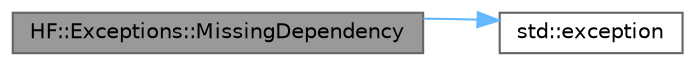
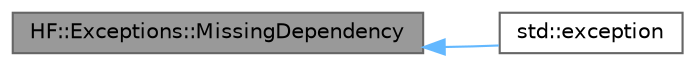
(450, 19) -> (472, 46)
